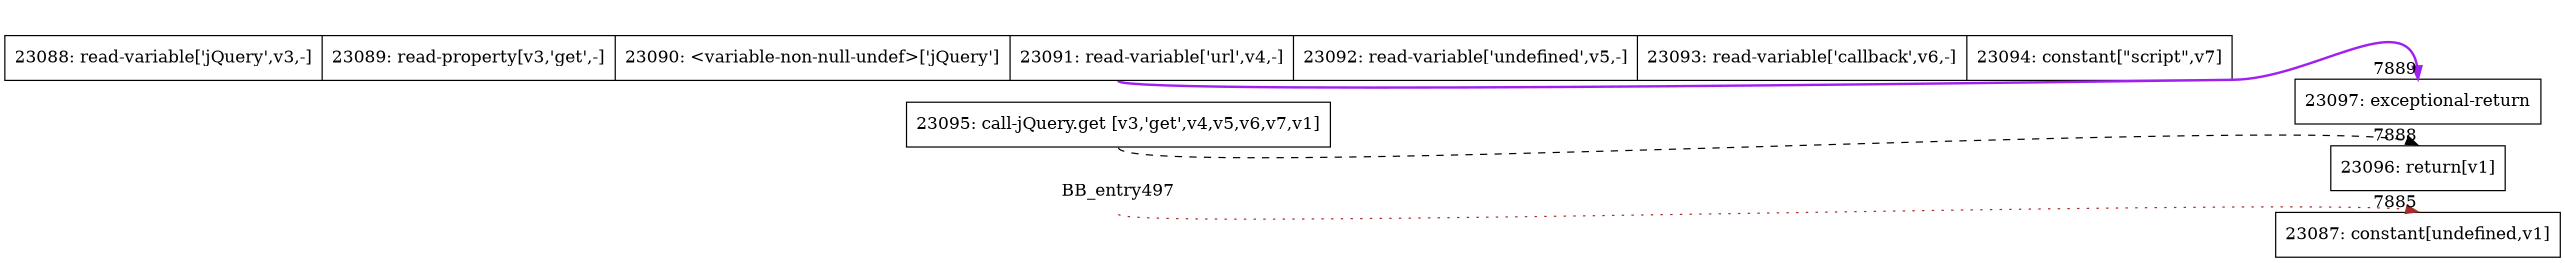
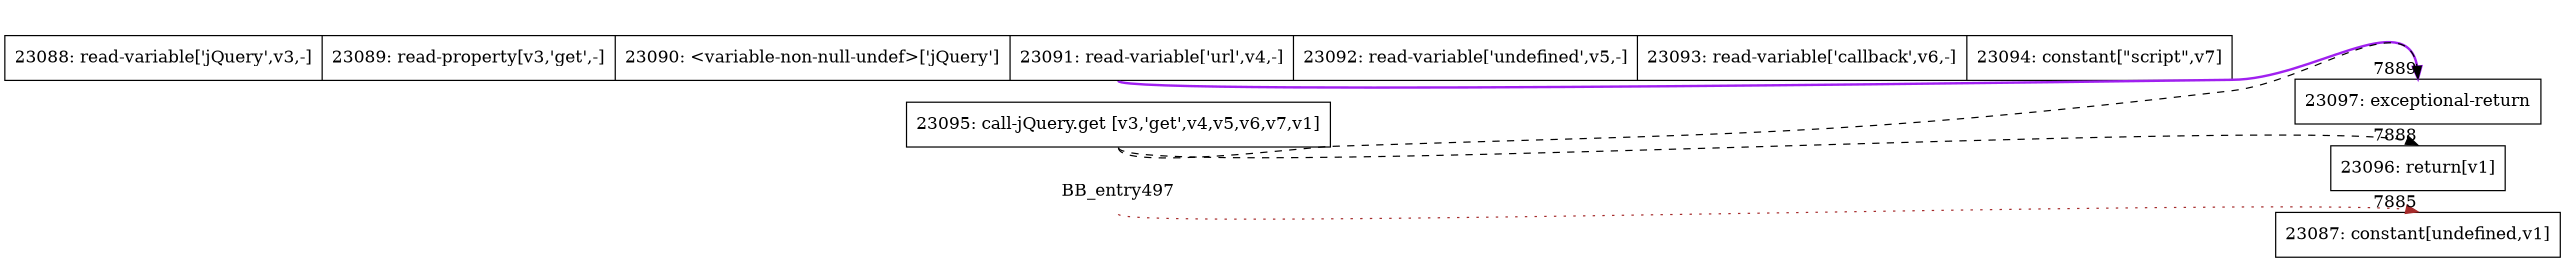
none -> (1777, 131)
